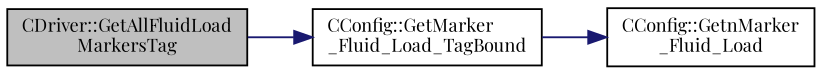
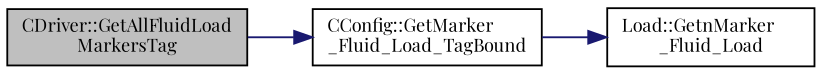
(711, 37) -> (711, 37)
